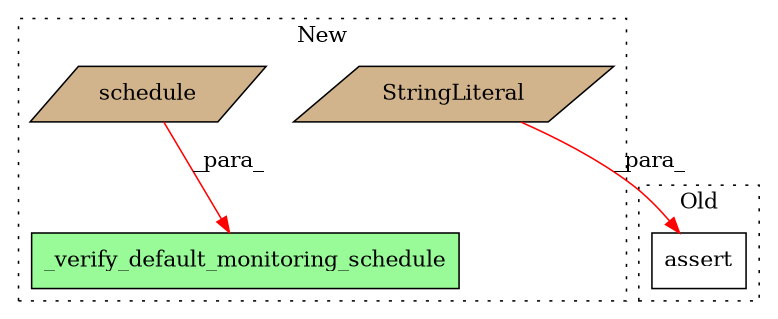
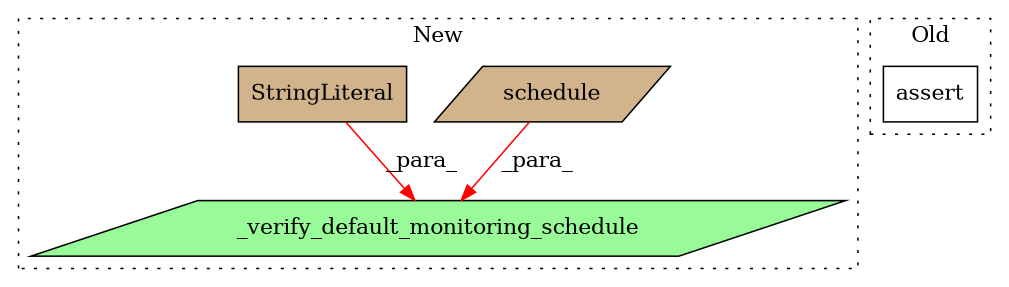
(454, 94) -> (322, 94)
(601, 163) -> (375, 155)
(245, 261) -> (438, 228)
